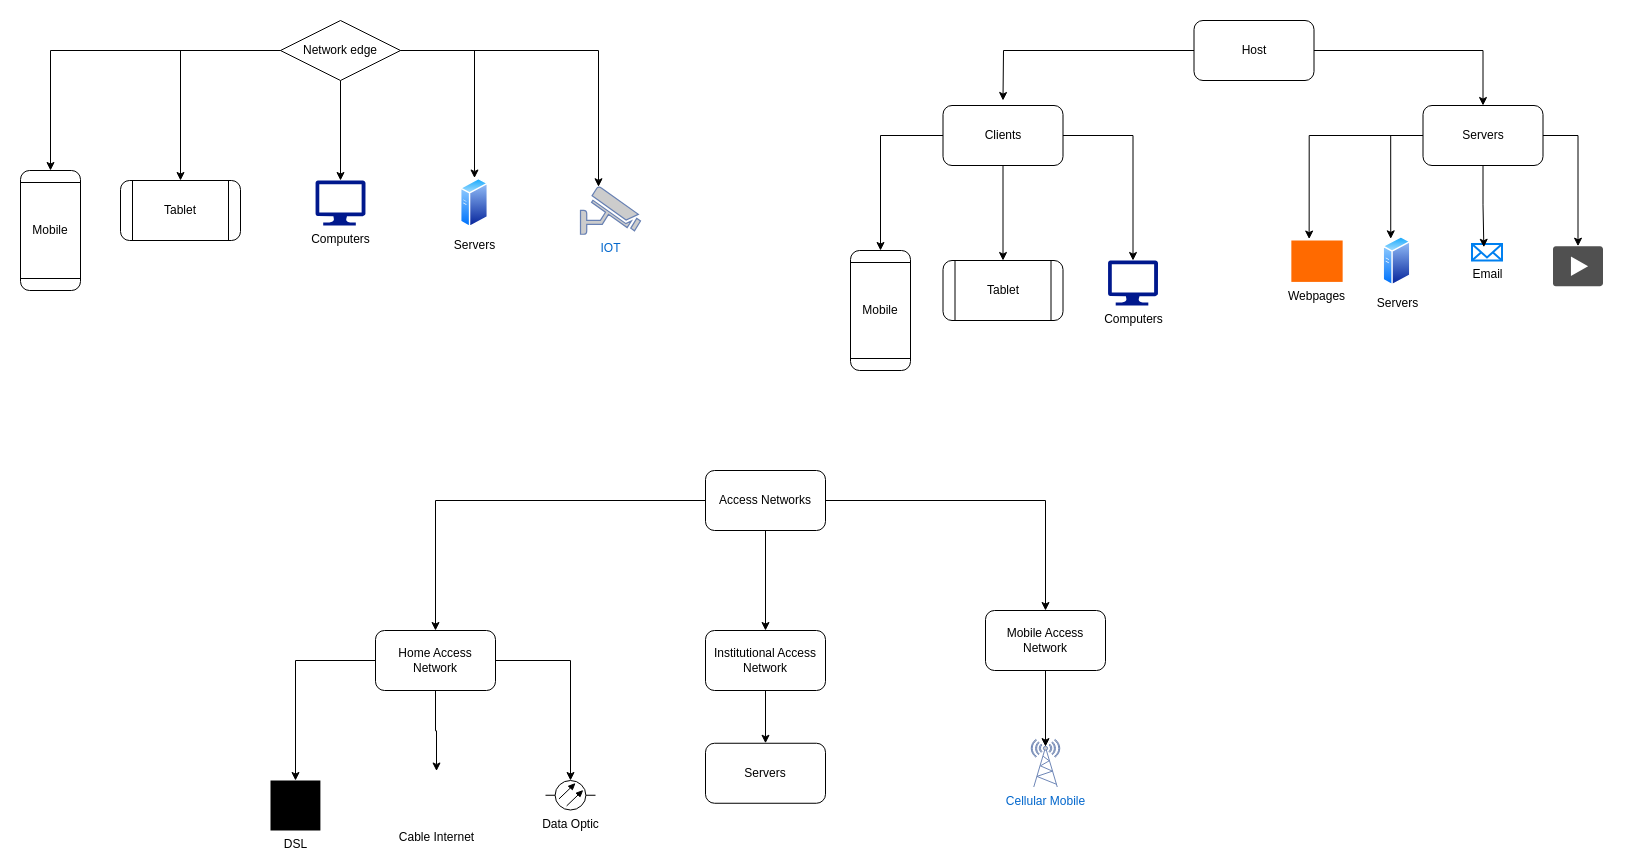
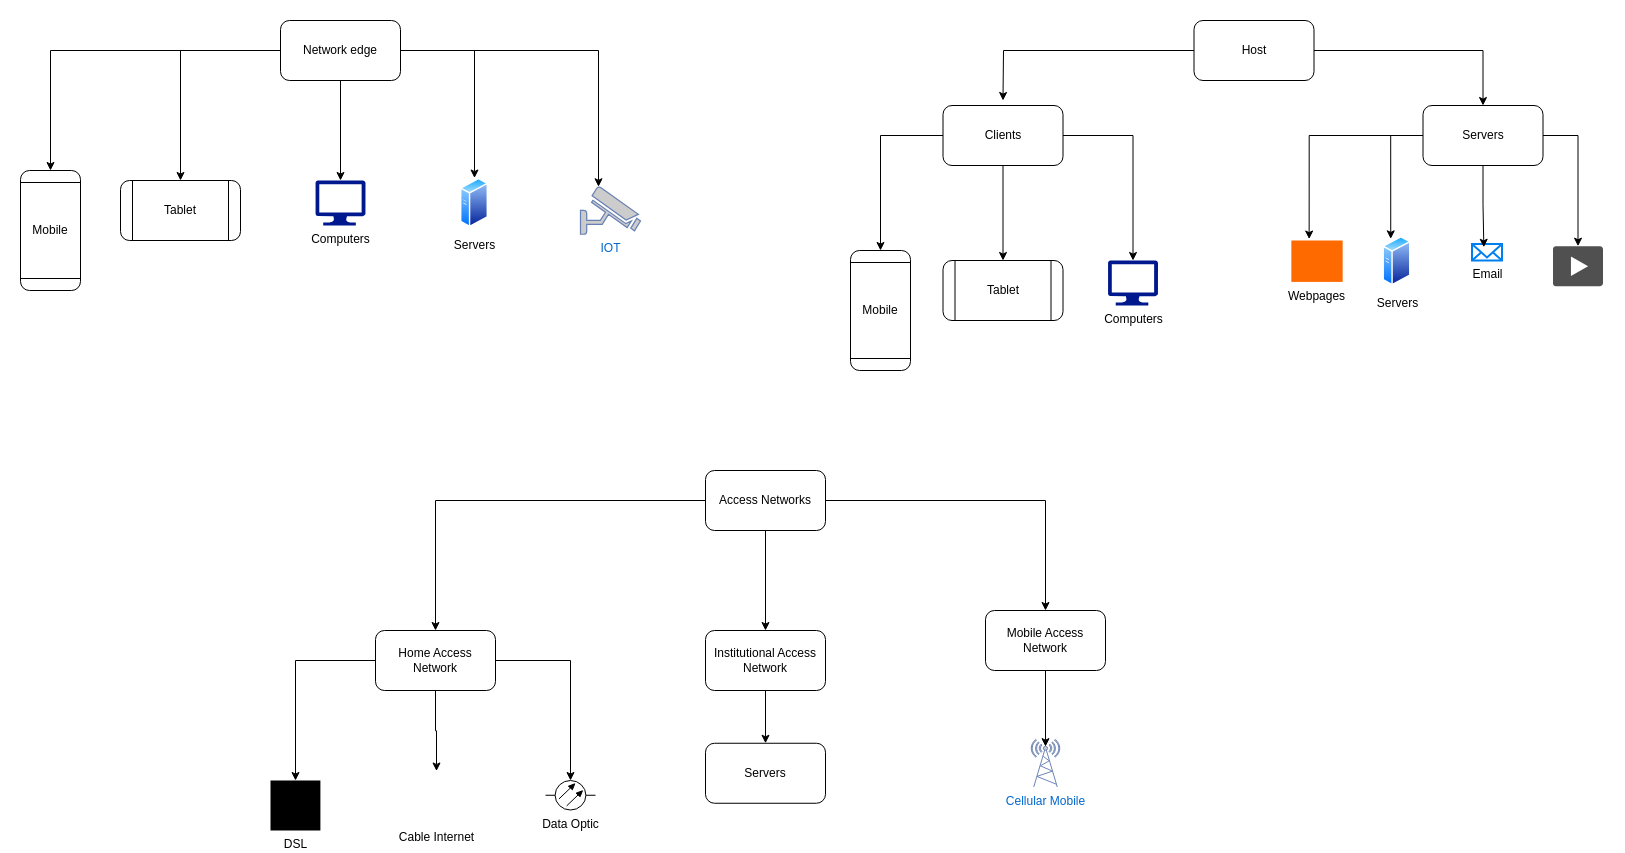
(341, 51) -> (341, 51)
